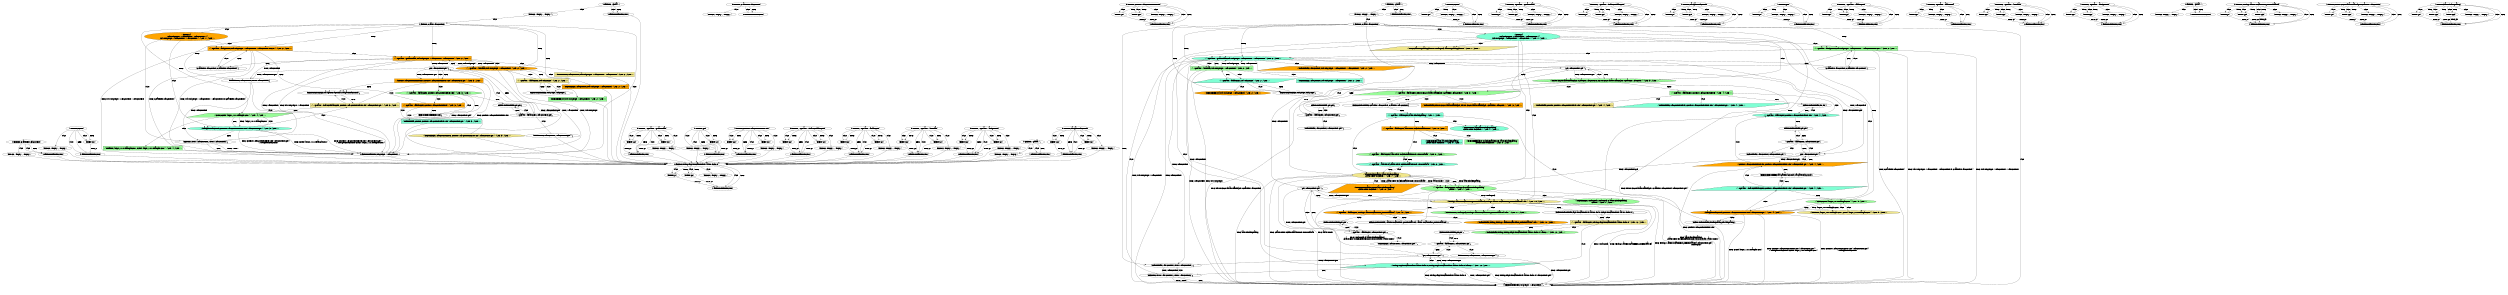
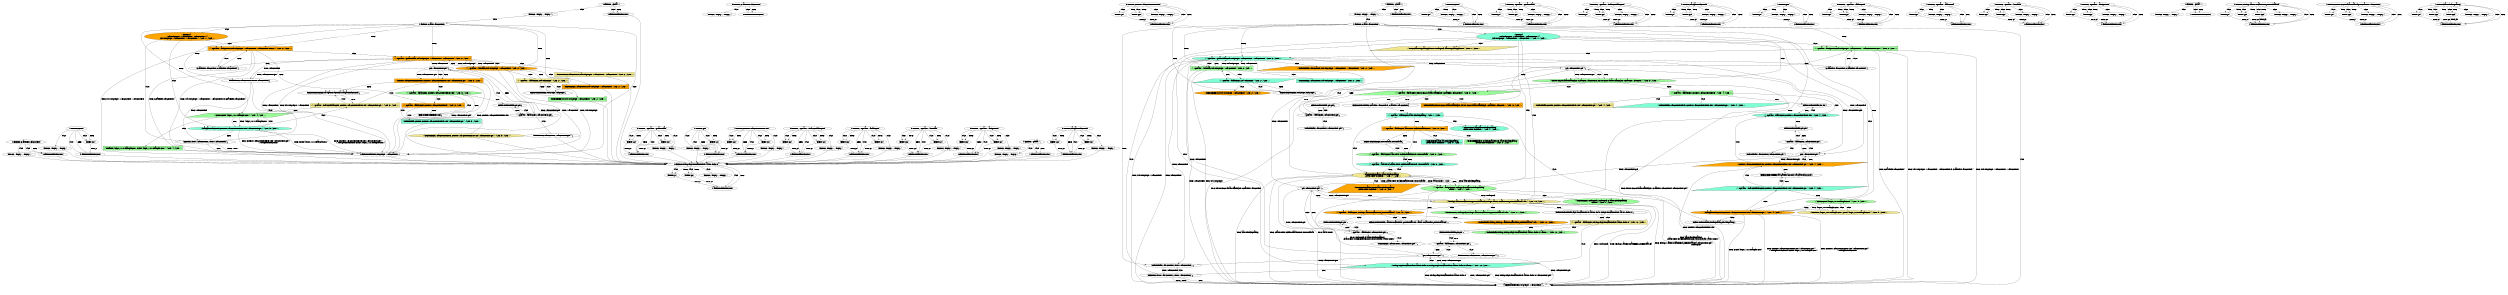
none -> (1383, 142)
